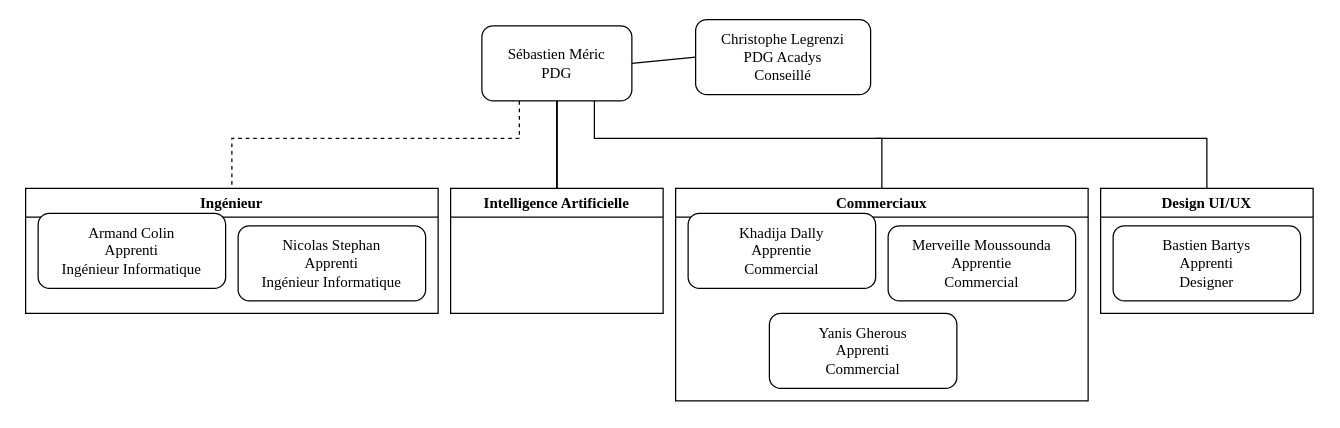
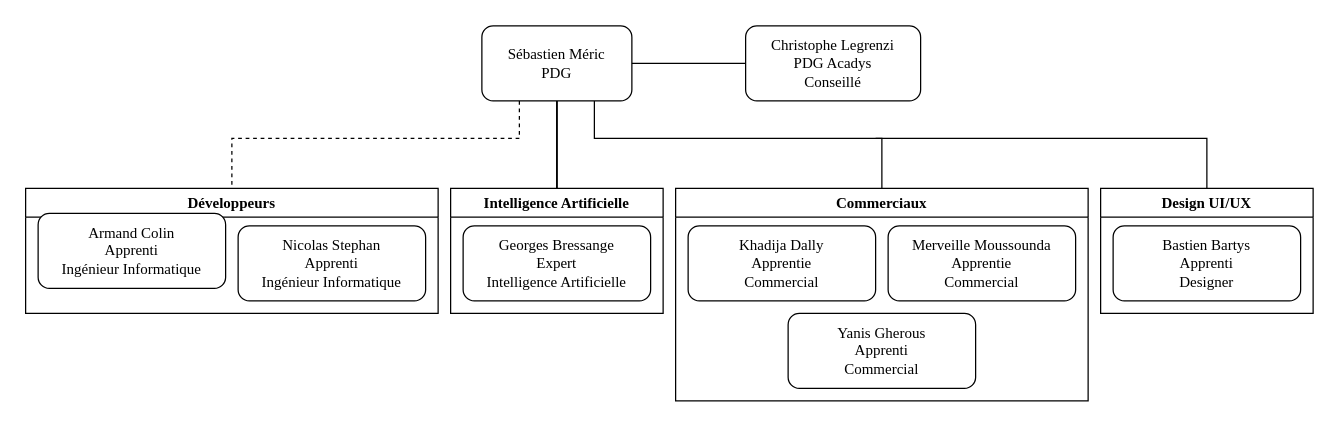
(783, 57) -> (833, 63)
(231, 203) -> (231, 203)
(782, 251) -> (782, 263)
none -> (557, 263)
(863, 351) -> (882, 351)
